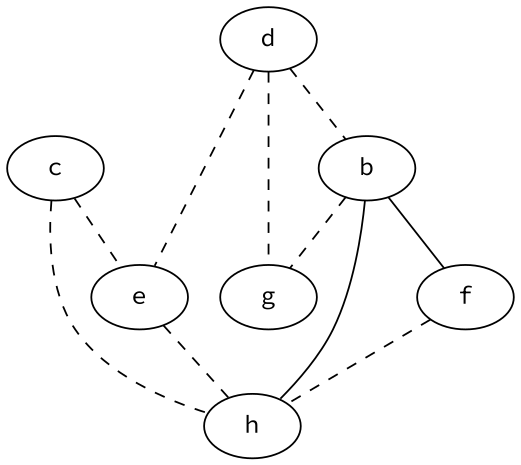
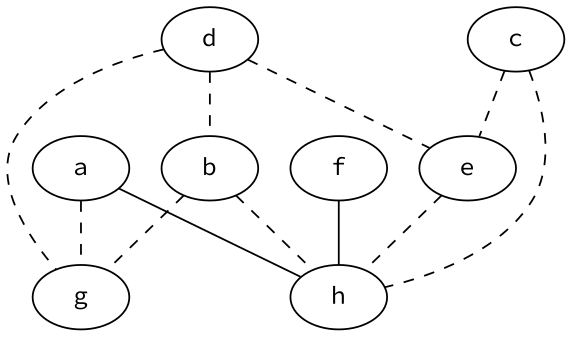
none -> (81, 168)
(416, 233) -> none
(342, 308) -> (274, 233)
(359, 362) -> (339, 233)
